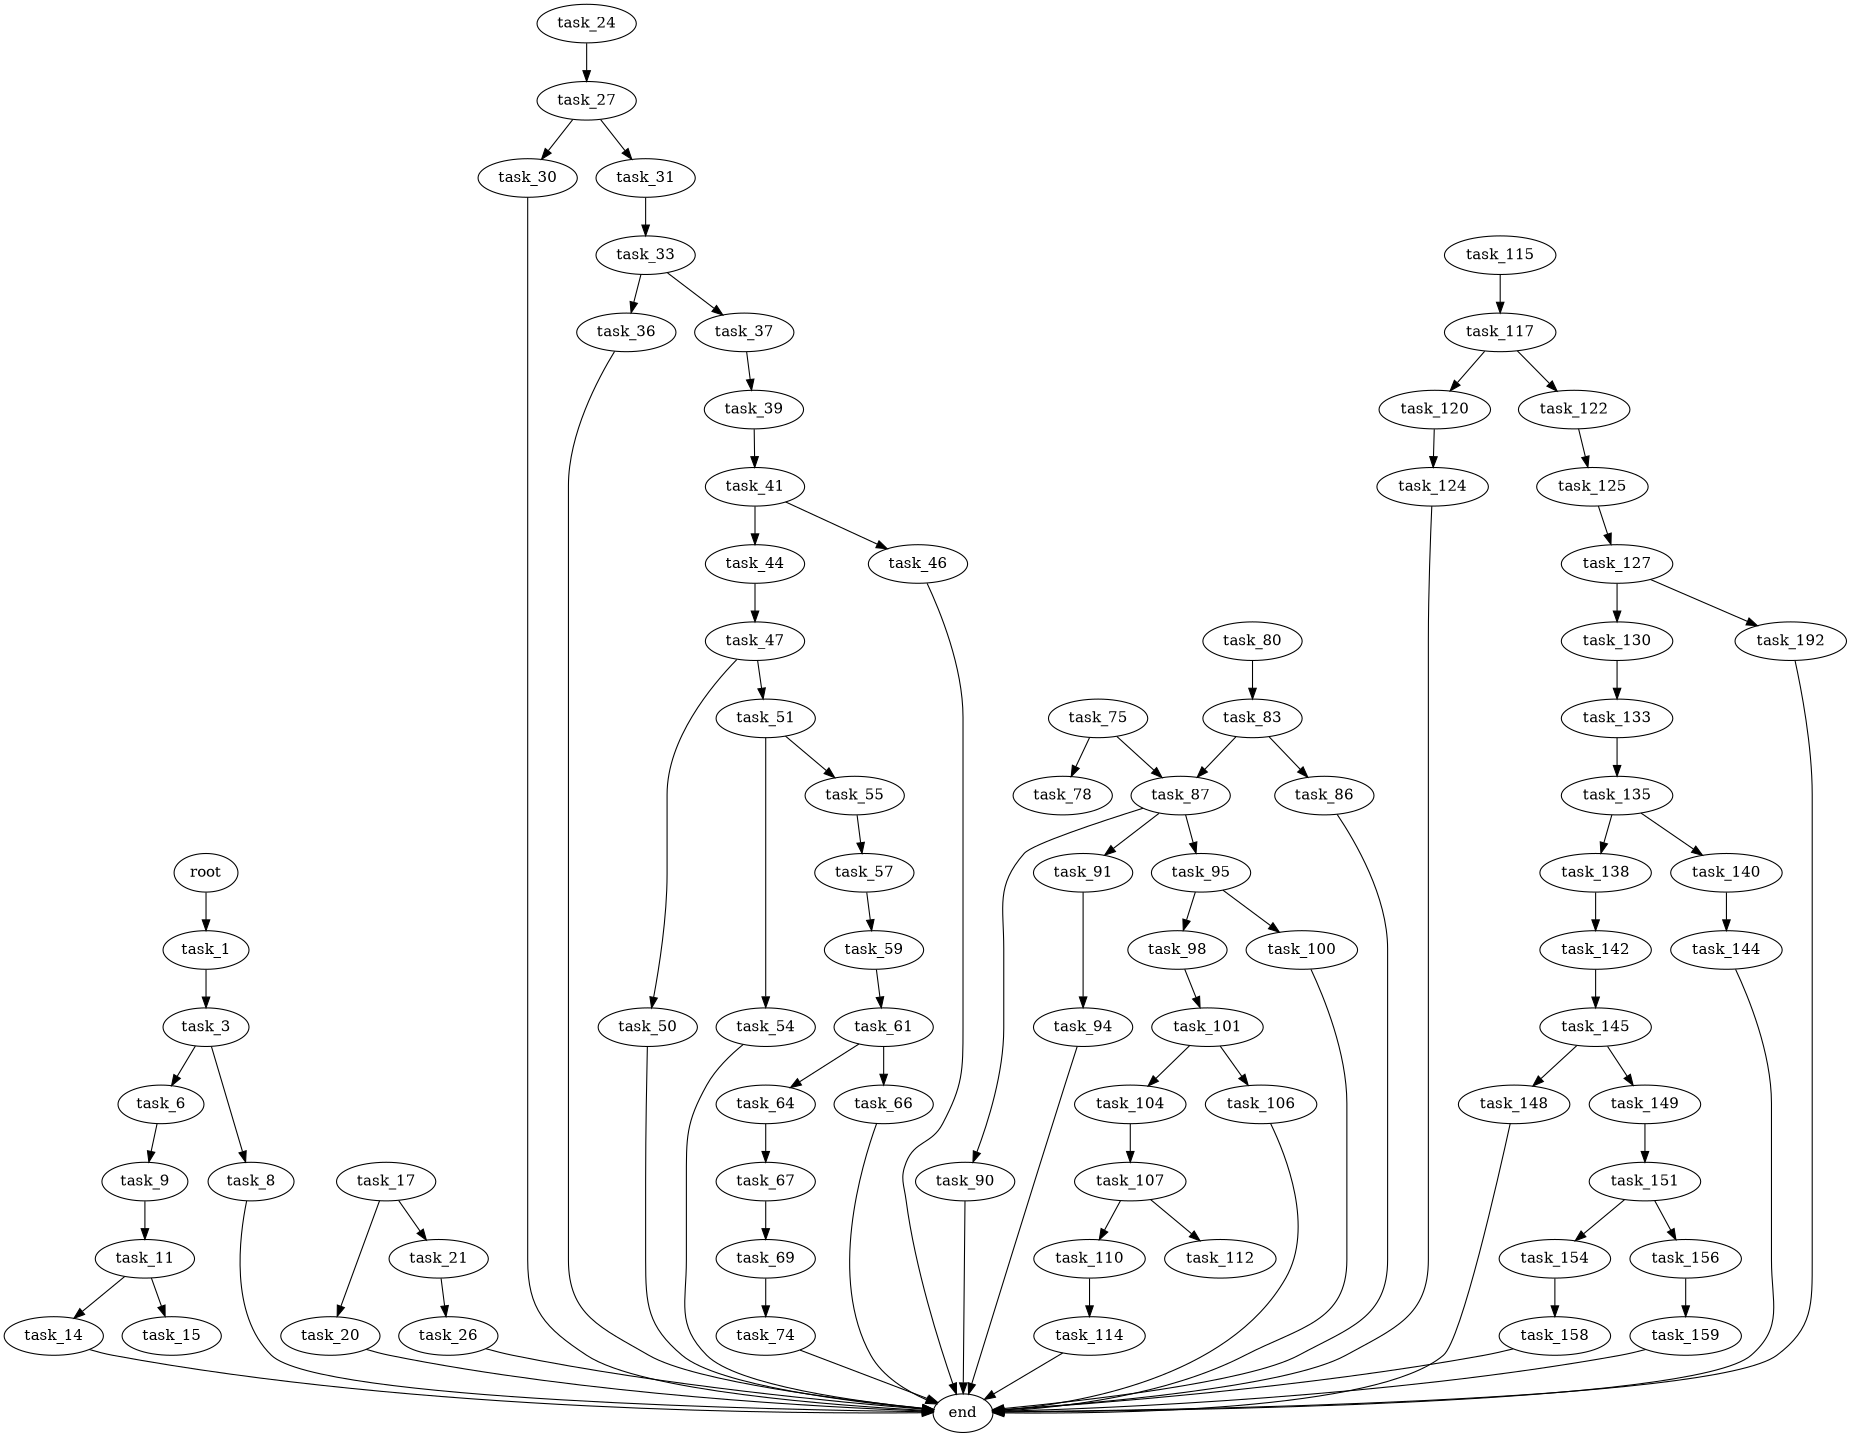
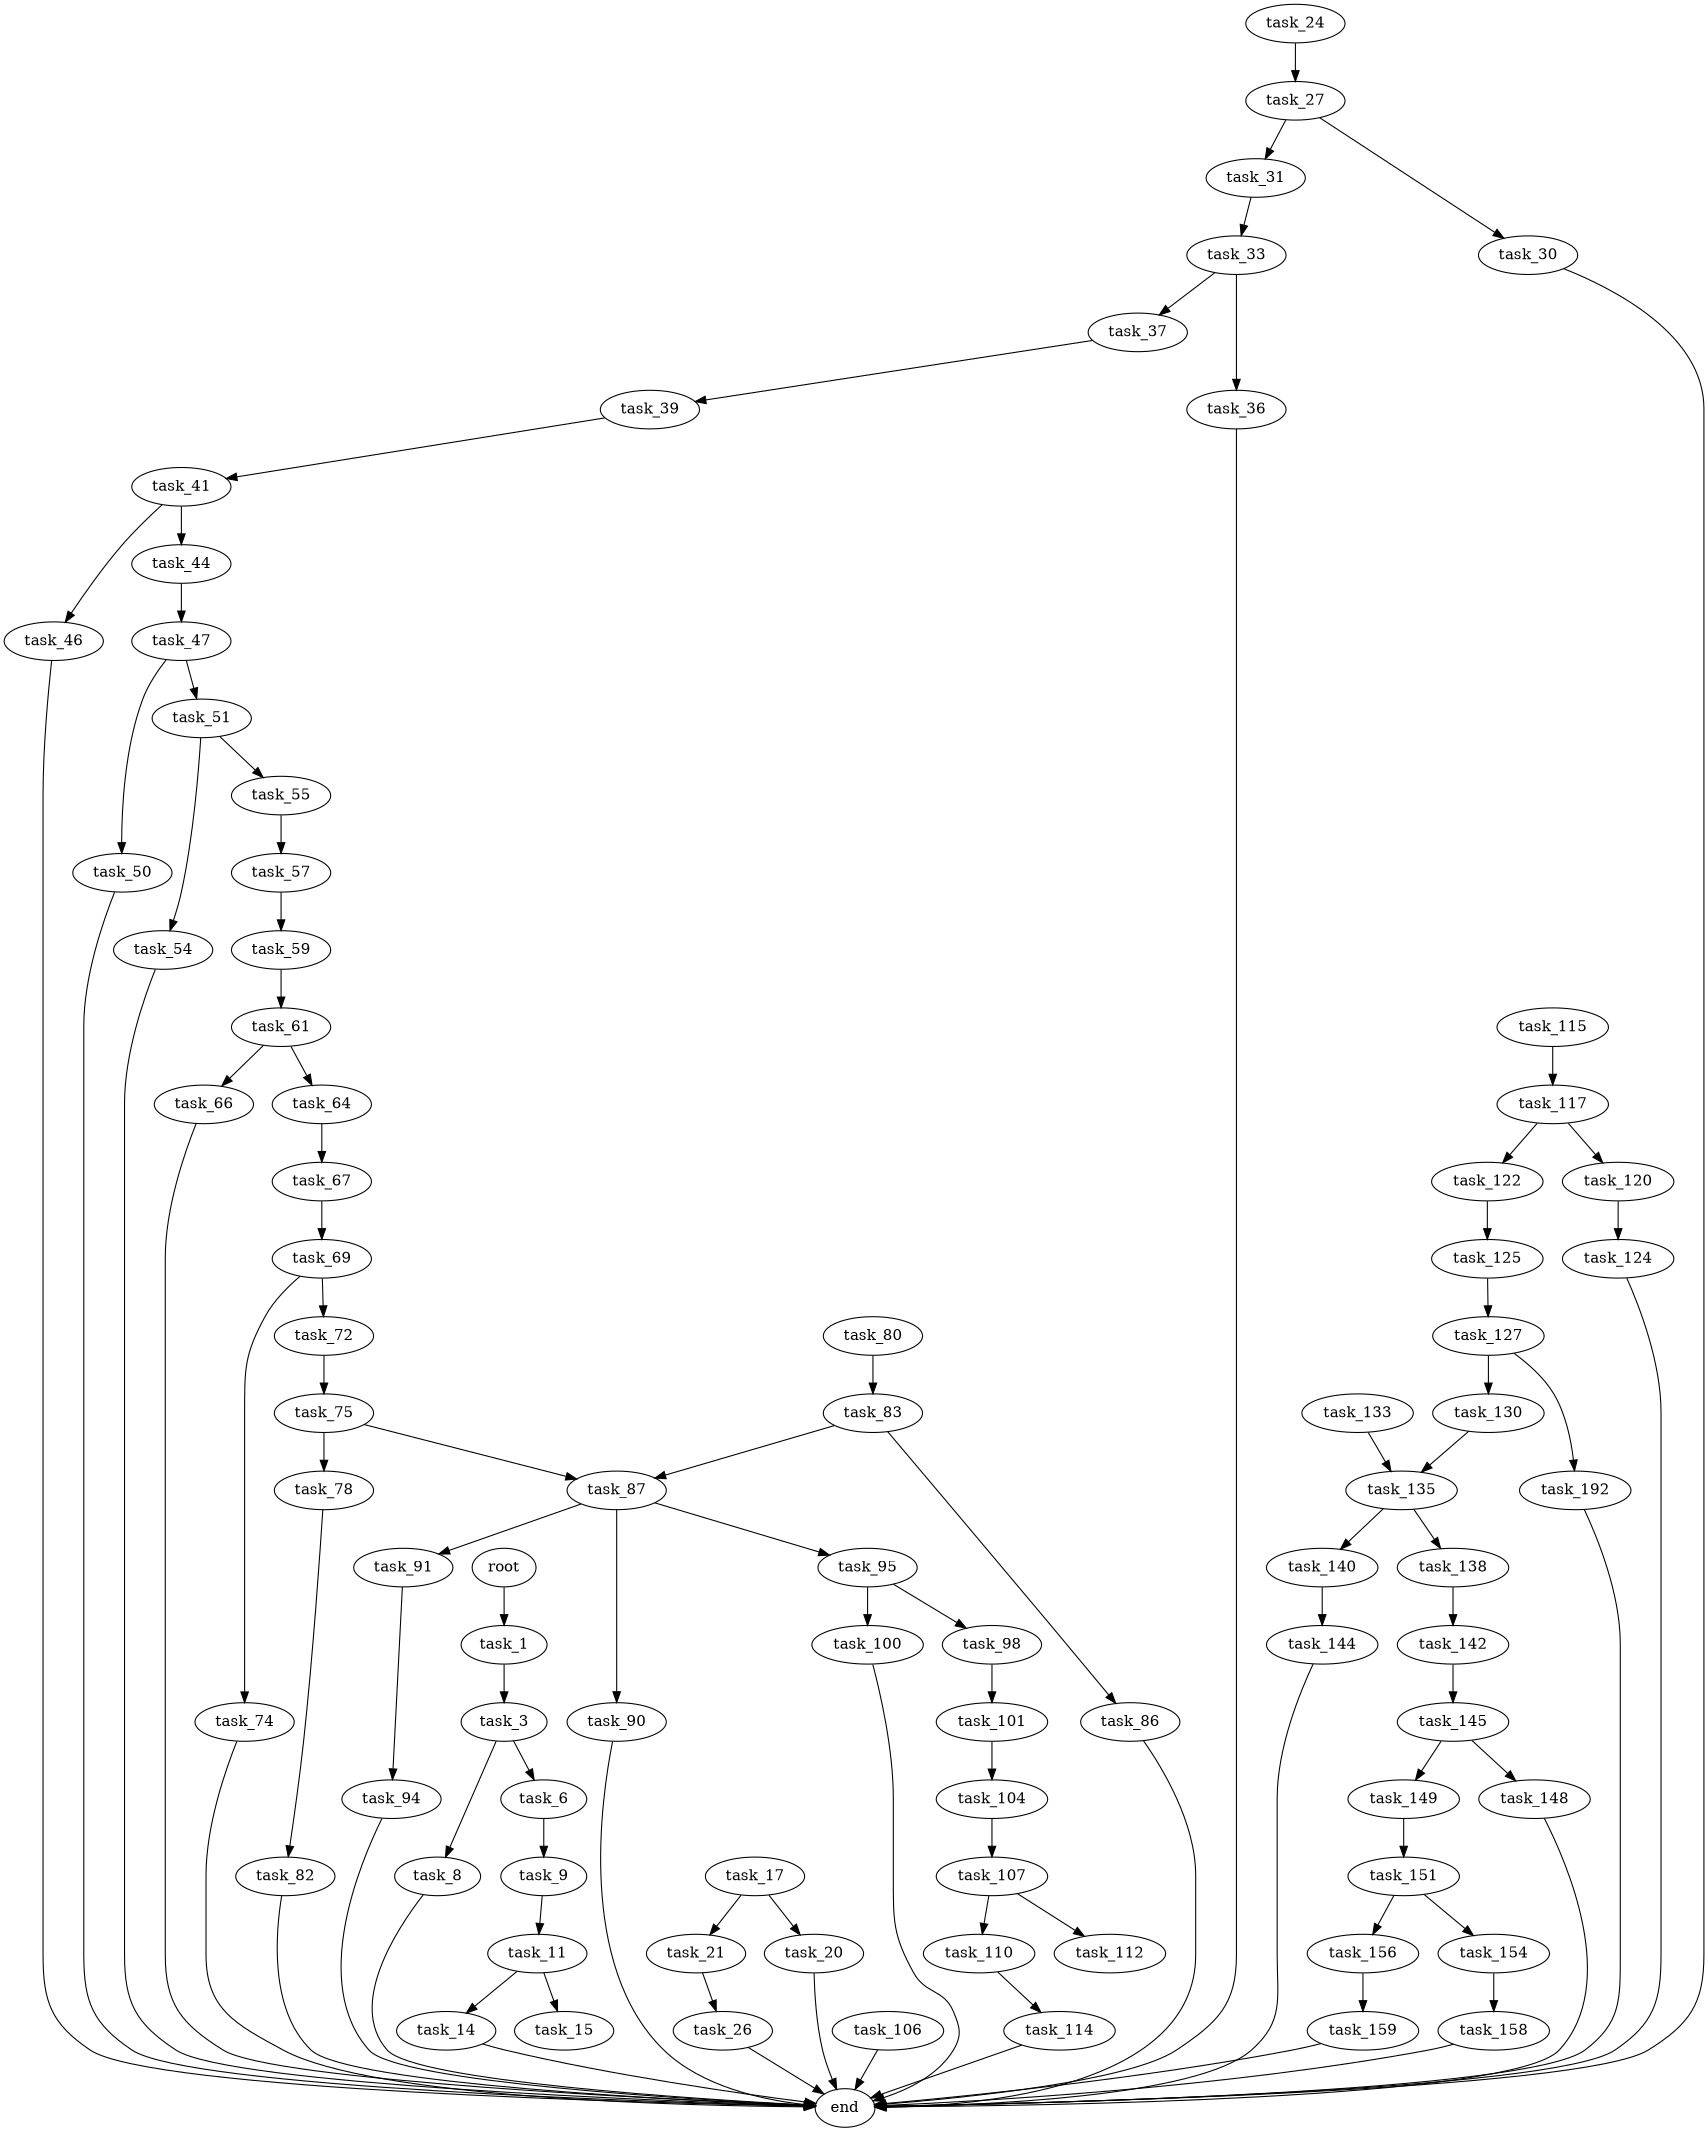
(1617, 675) -> (1449, 1448)
(1231, 1061) -> none
none -> (324, 1336)
none -> (285, 1876)
